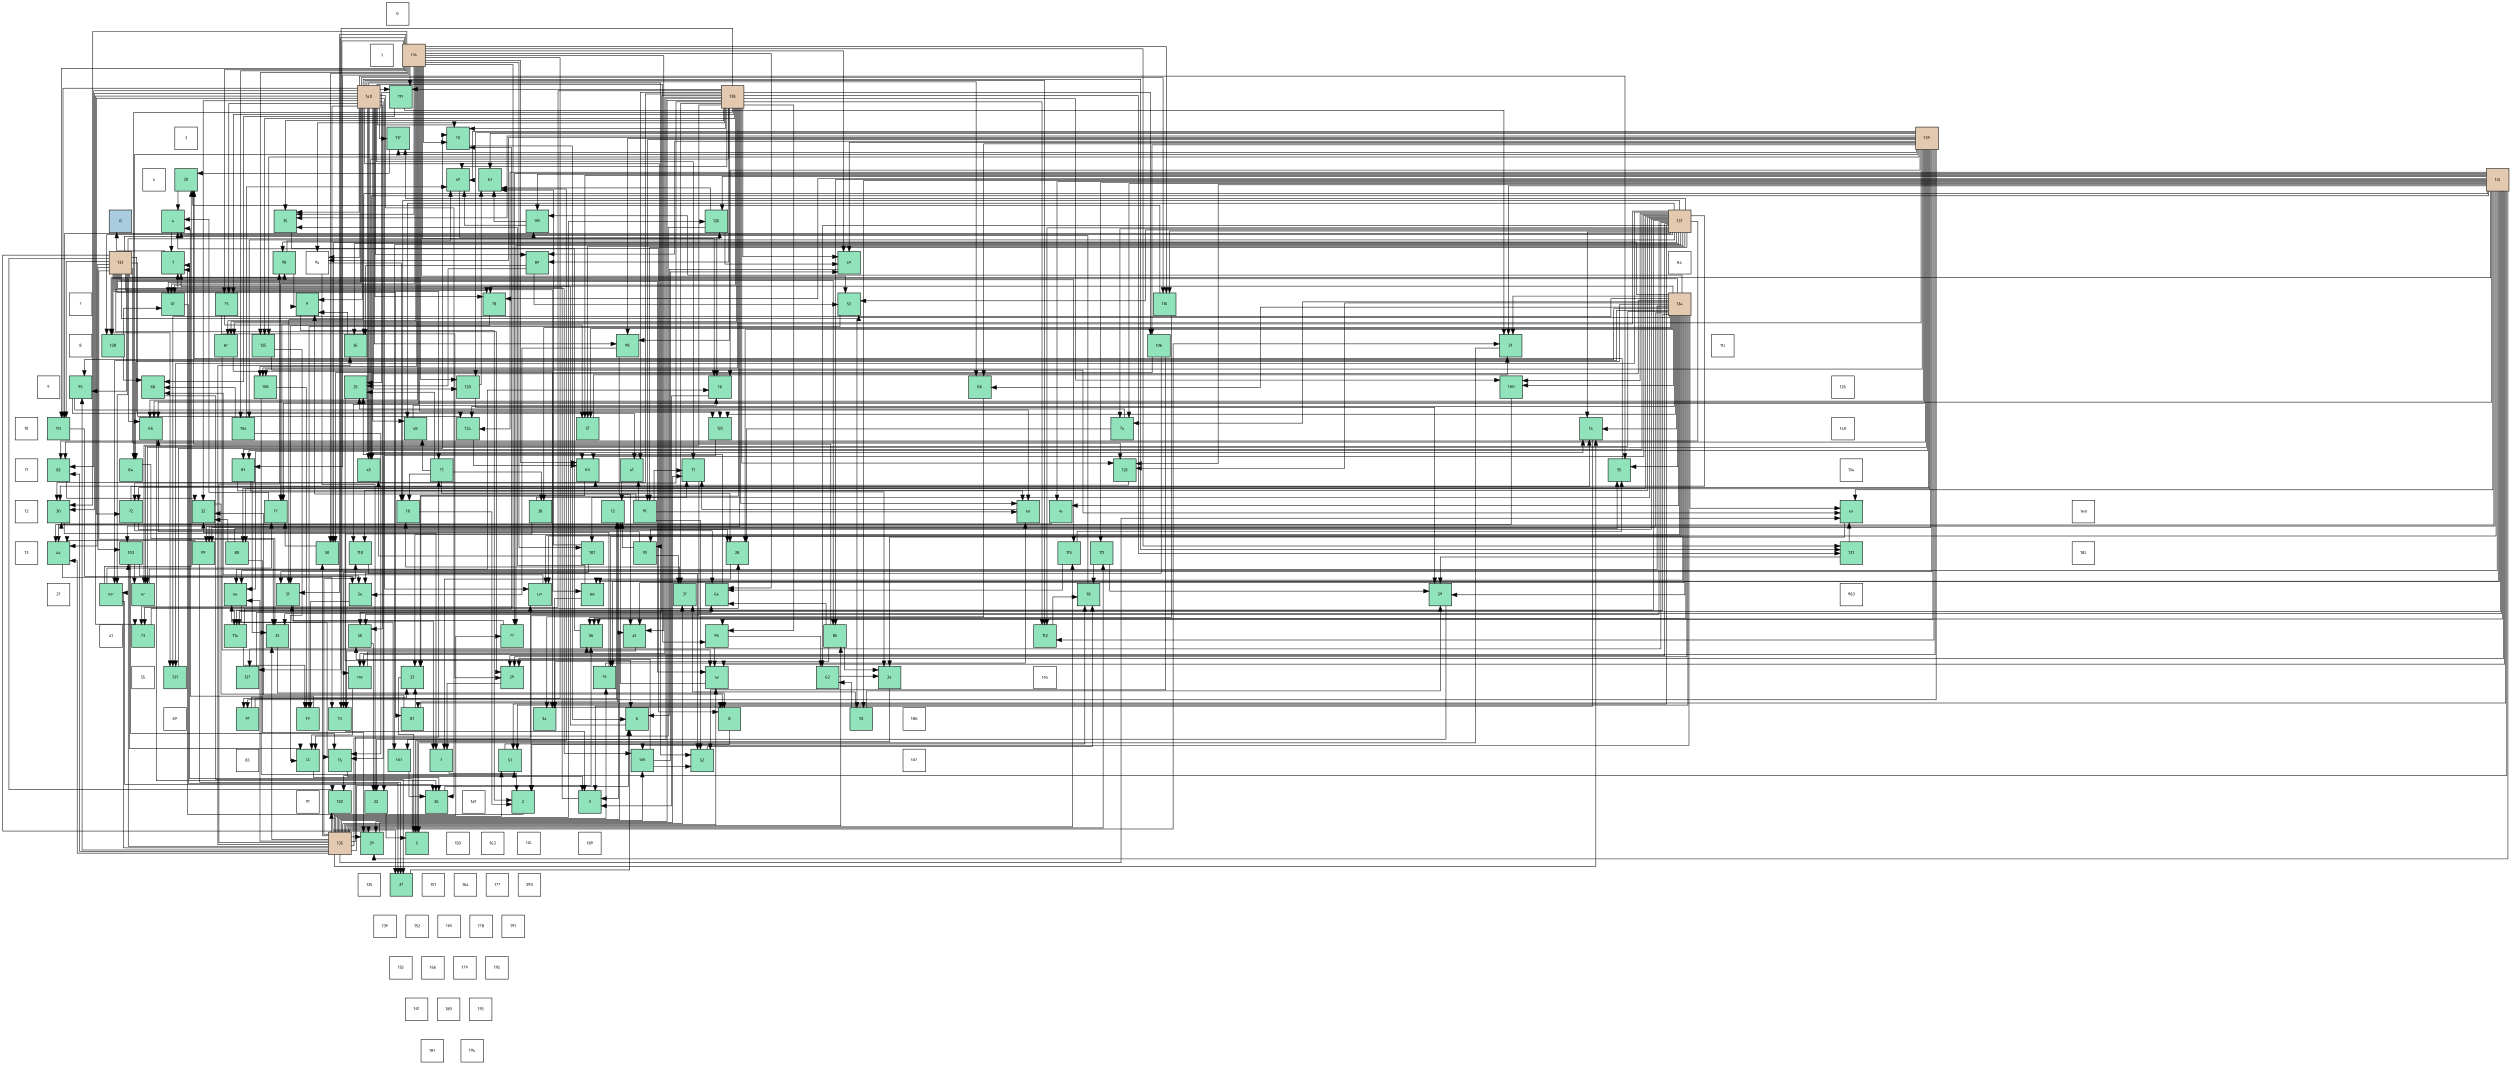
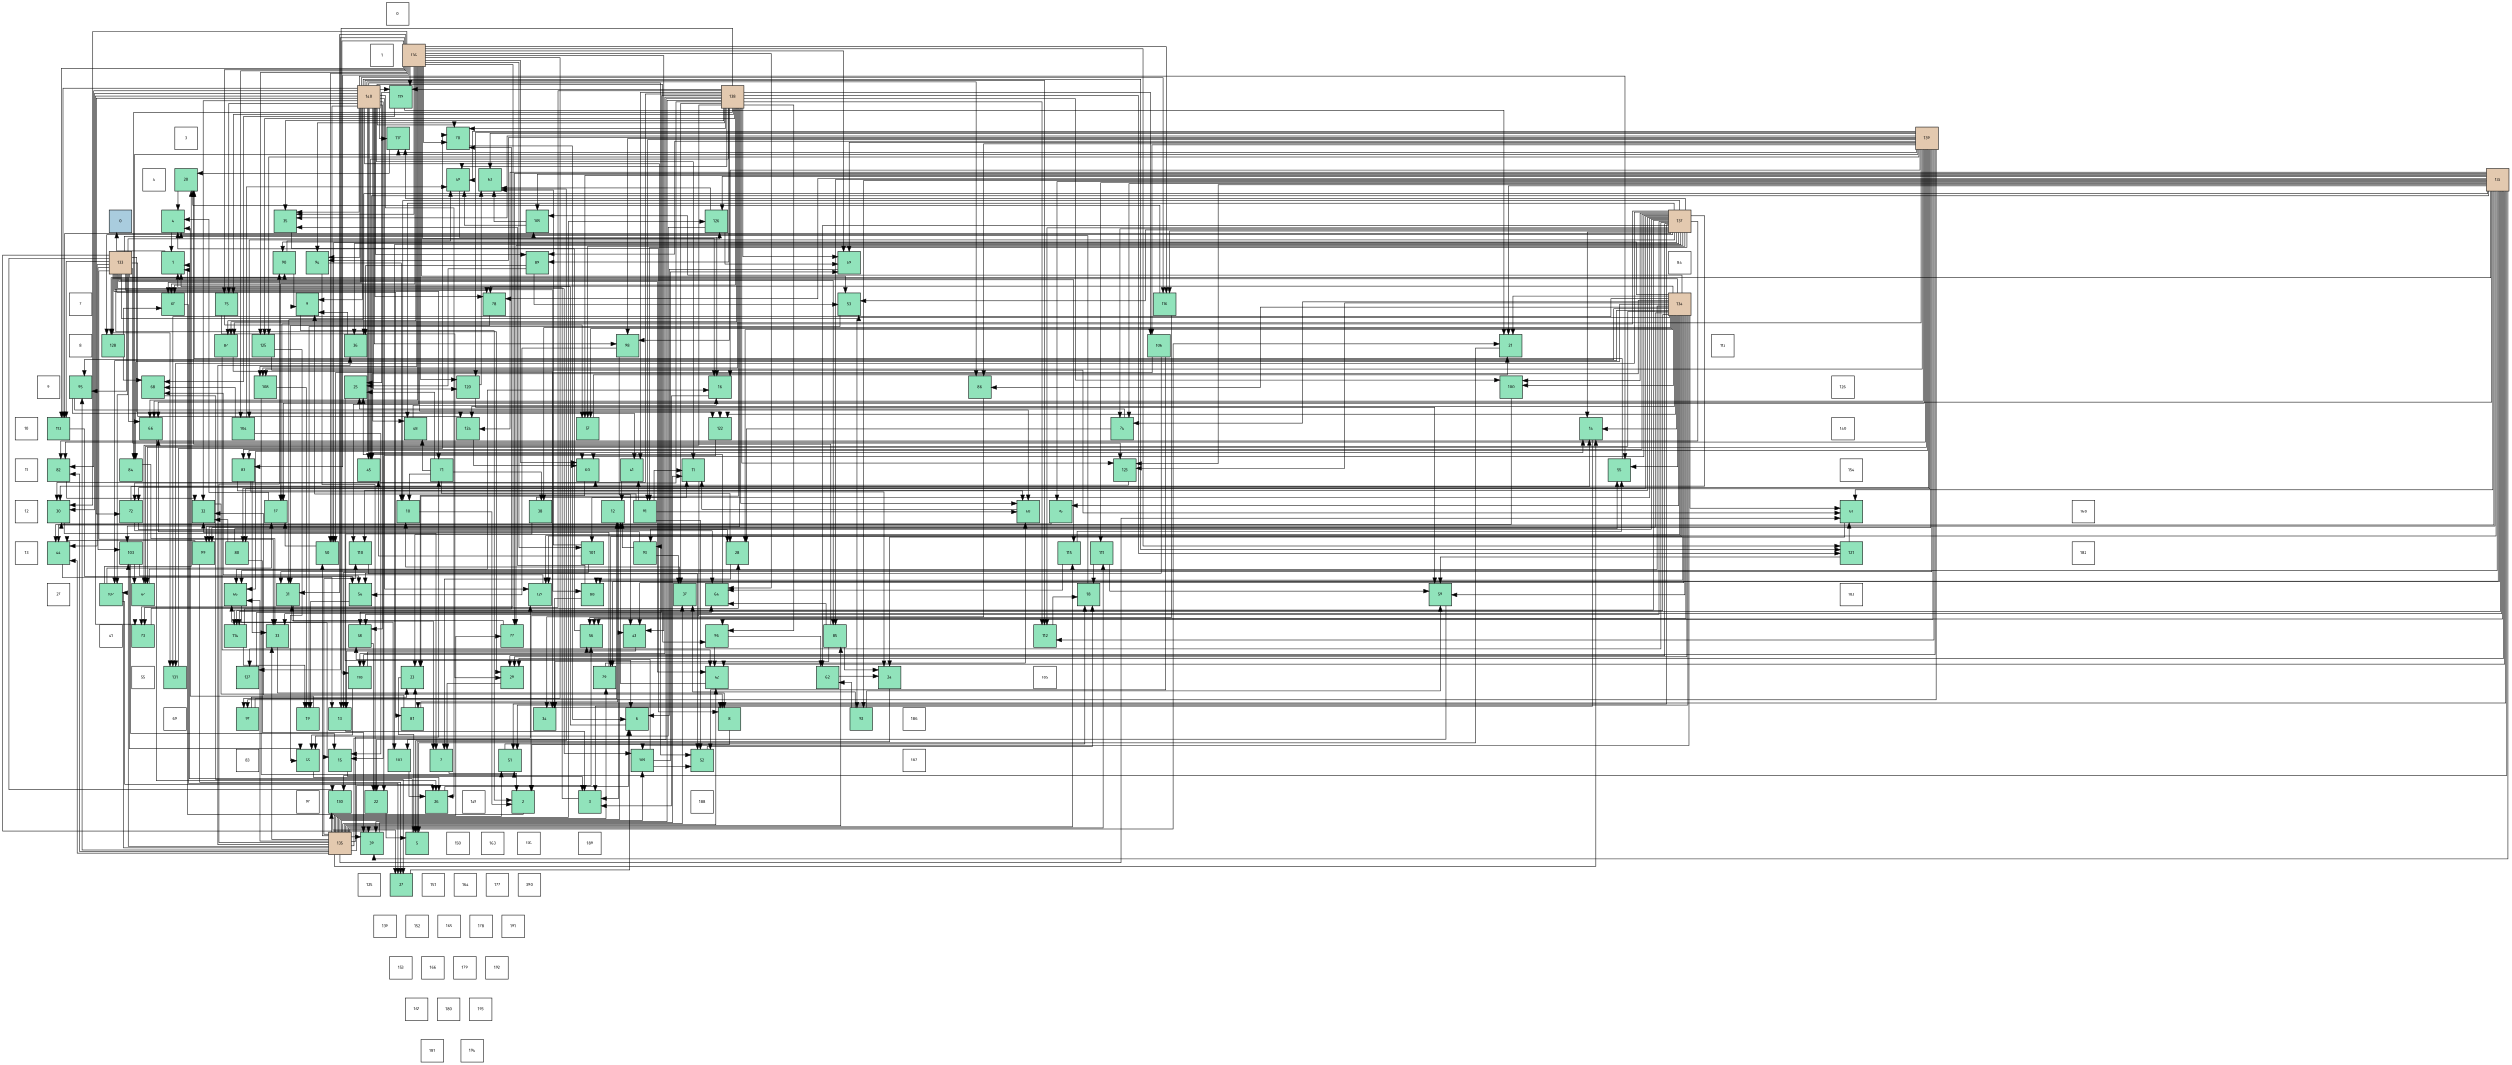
(317, 263) -> (317, 263)
(1851, 595) -> (1851, 595)
none -> (702, 802)
